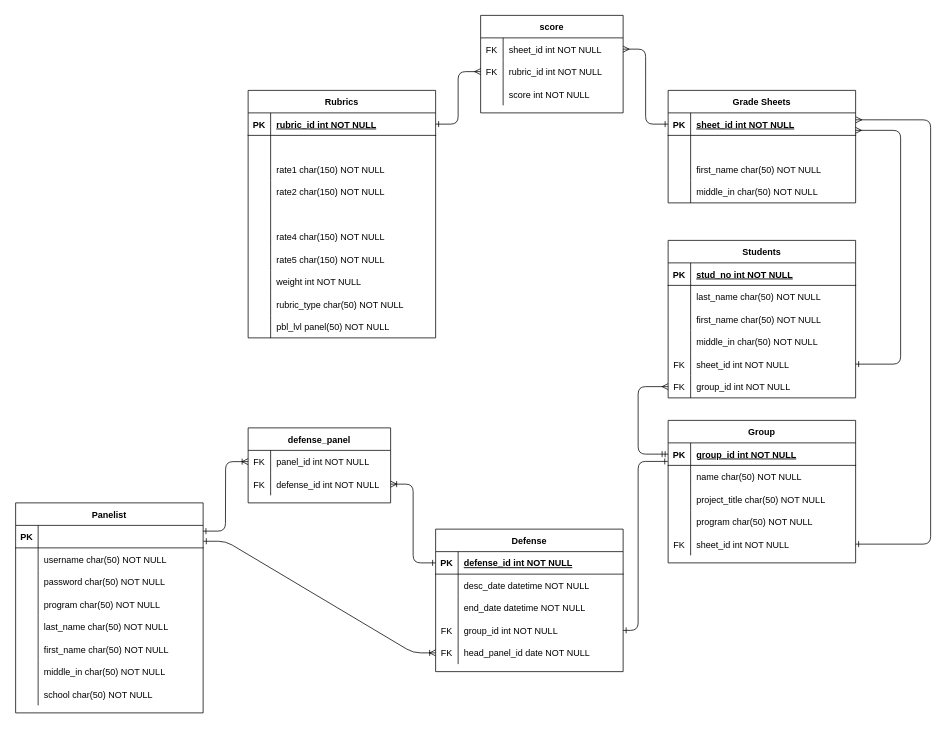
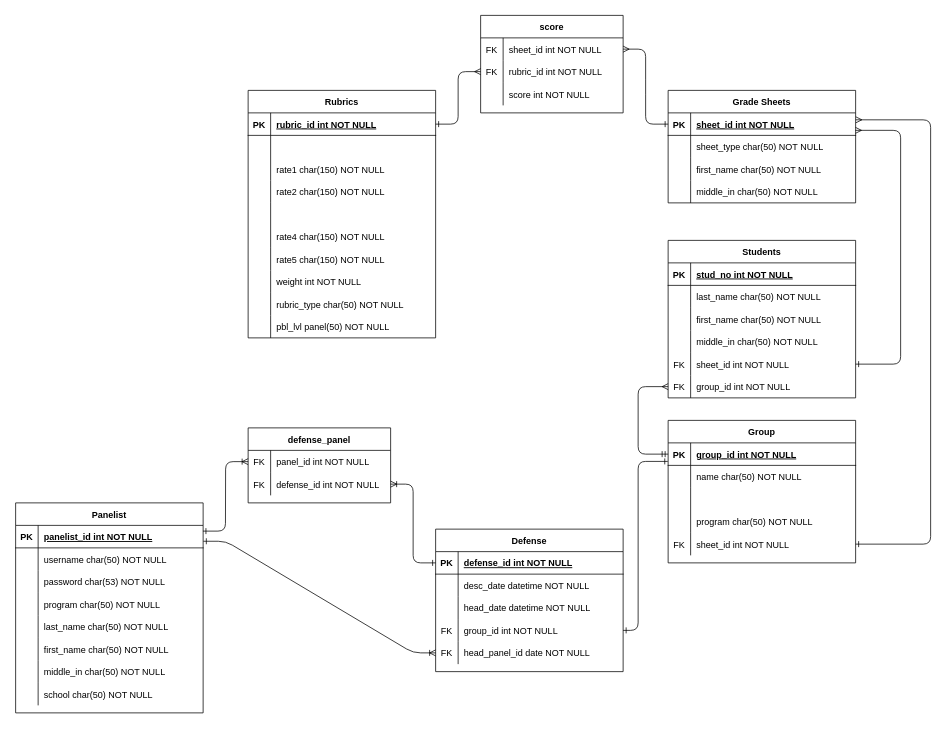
none -> (773, 147)
(773, 499) -> none
none -> (120, 537)
(106, 582) -> (106, 582)
(524, 608) -> (527, 608)
